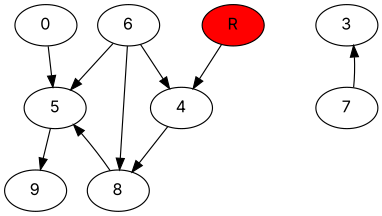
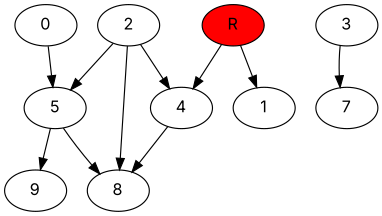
(129, 25) -> (129, 25)
(355, 72) -> (339, 61)
none -> (264, 108)
(96, 152) -> (77, 147)
